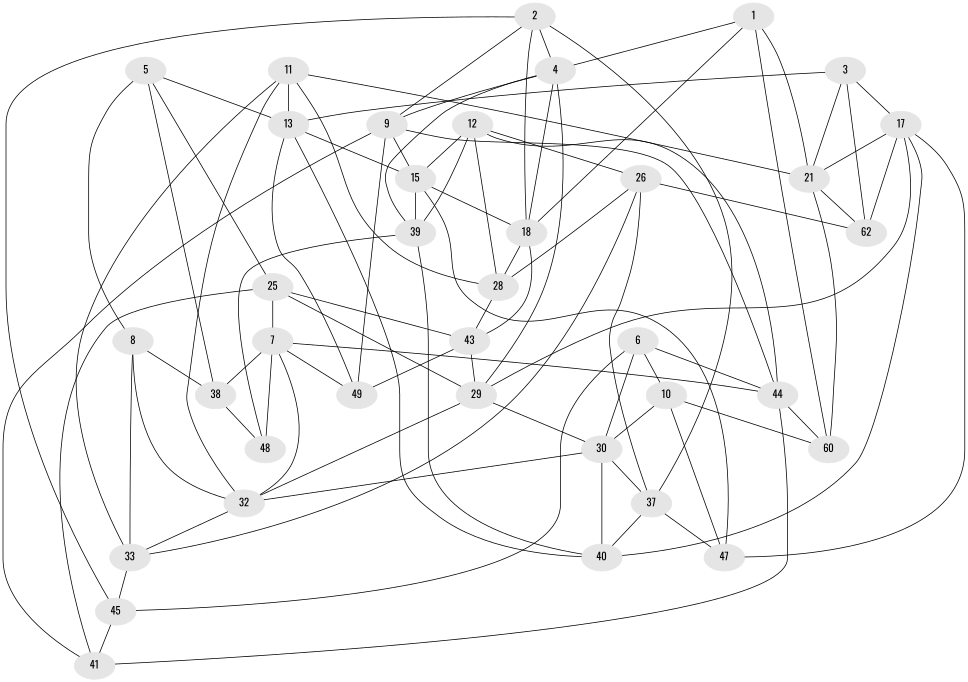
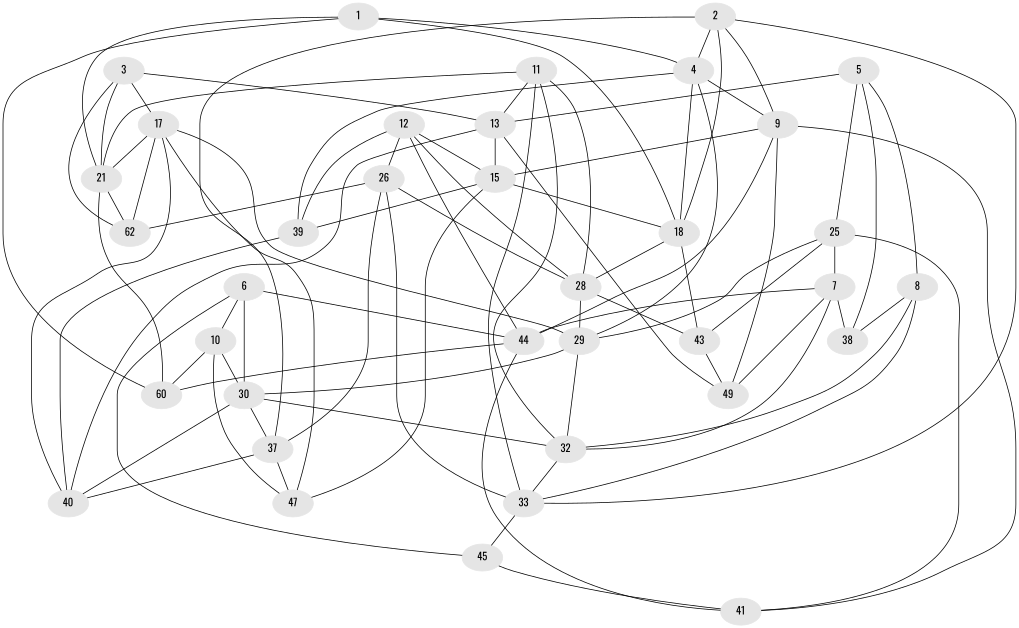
(17, 103) -> (1005, 334)
(473, 368) -> (580, 309)
(265, 449) -> none
